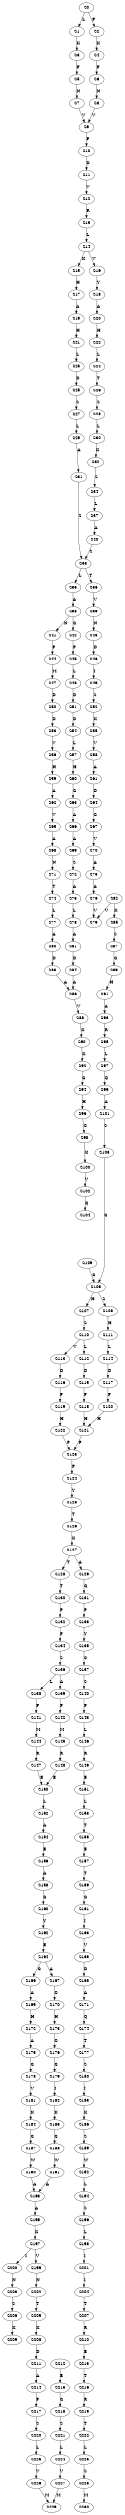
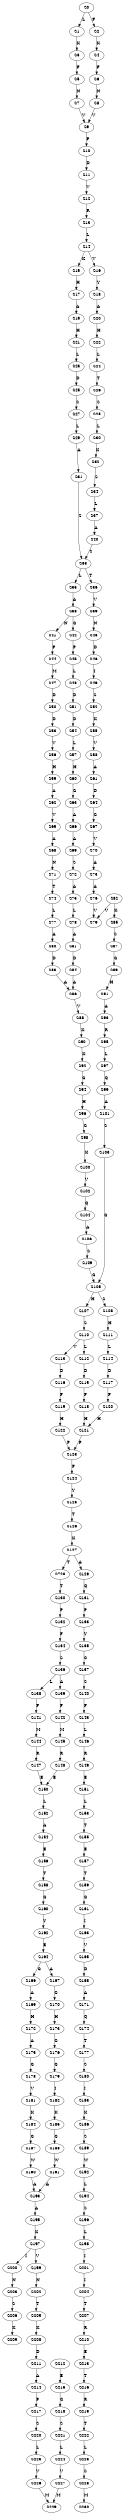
none -> (87, 1239)
(60, 1574) -> (60, 1574)
(45, 1873) -> (45, 1873)
